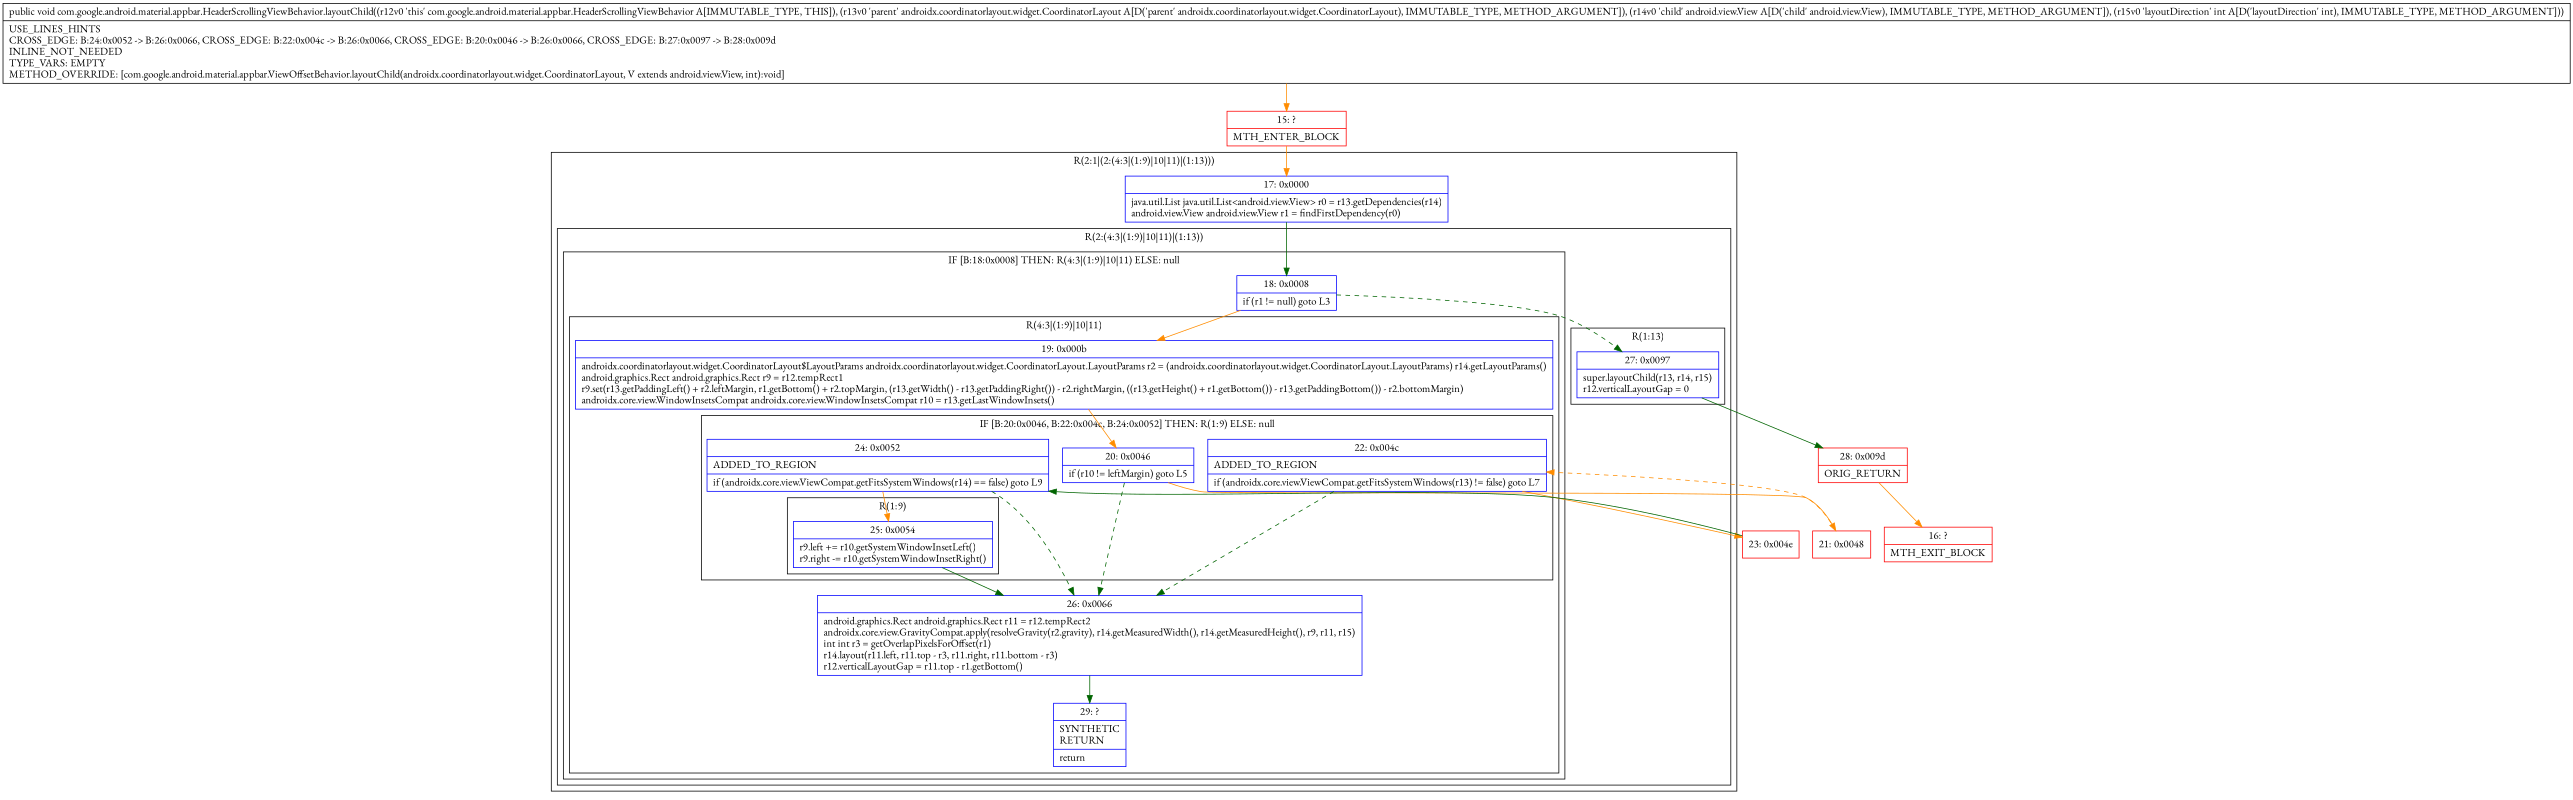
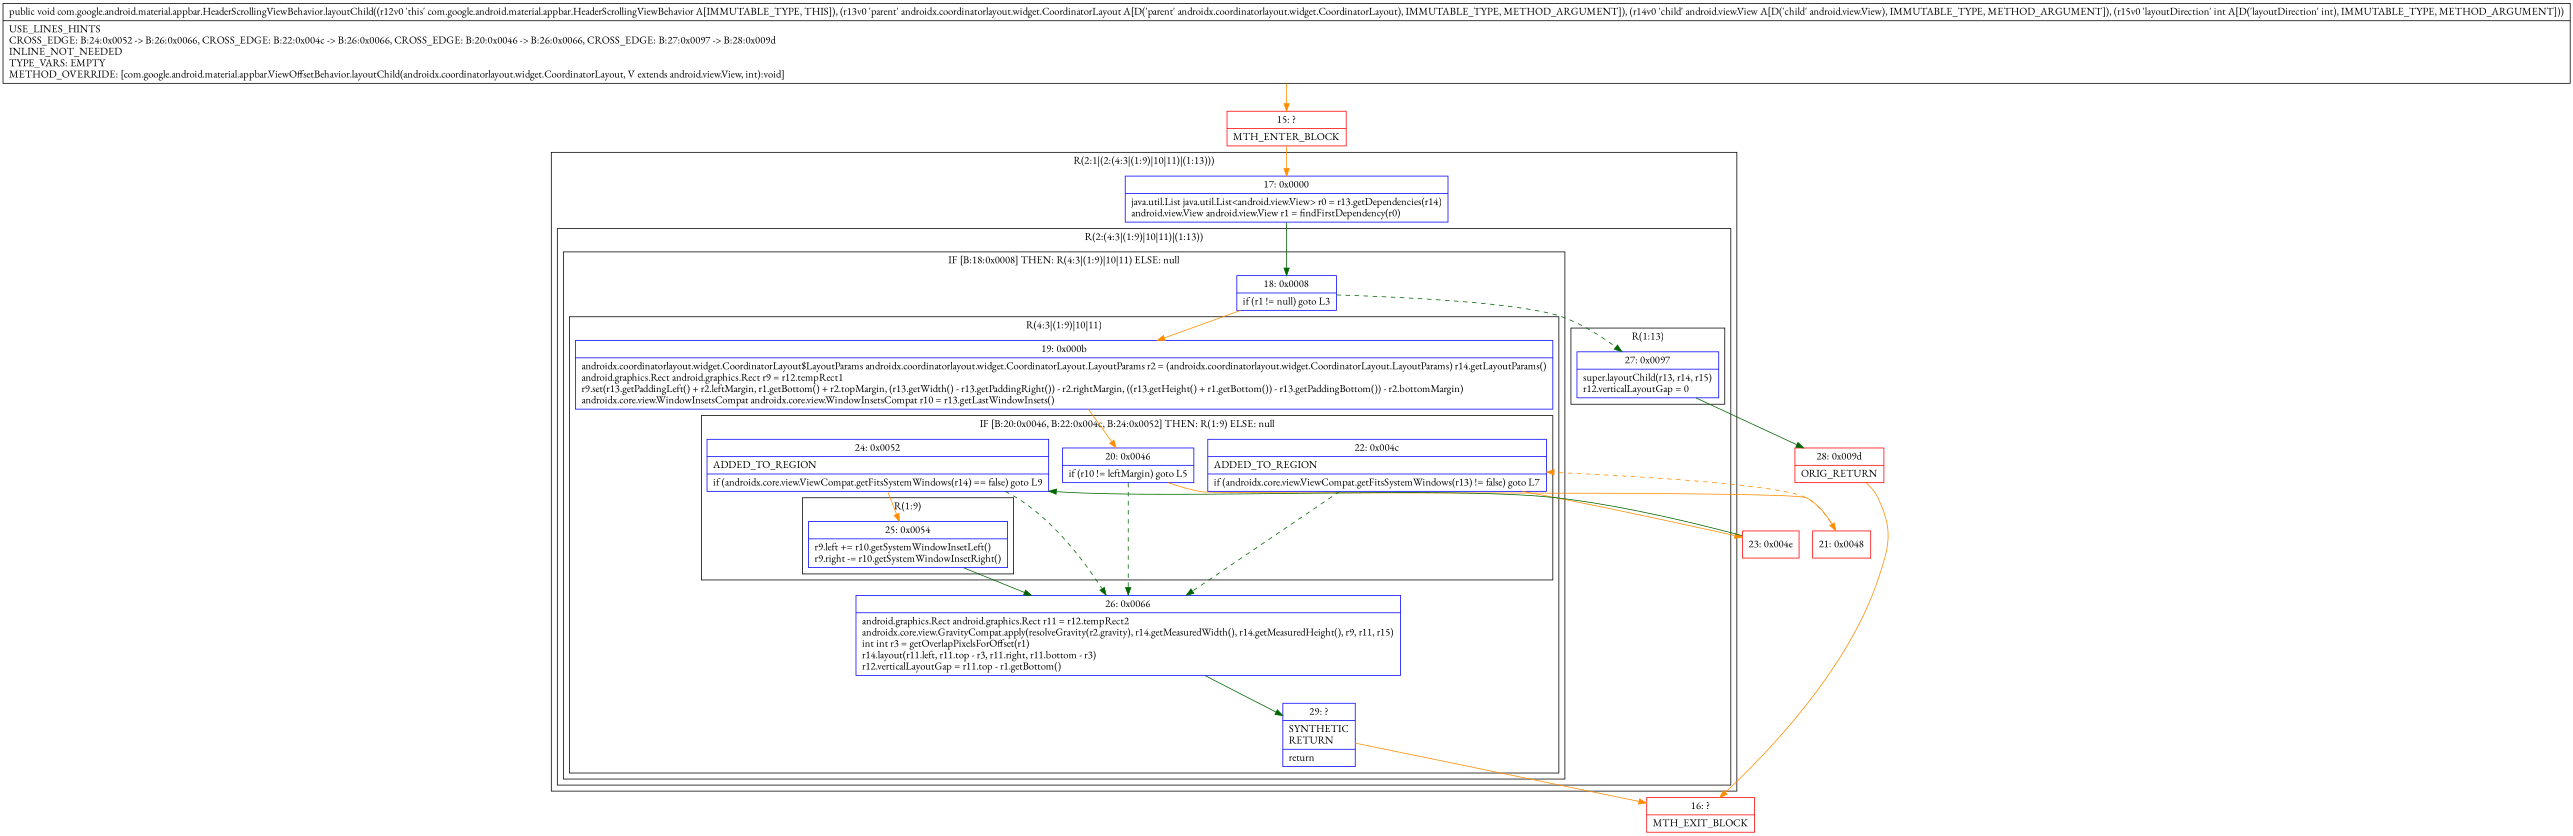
none -> (1476, 768)
